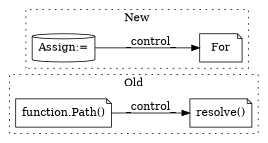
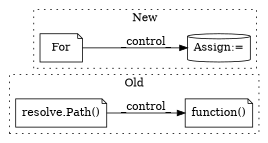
(143, 48) -> (131, 48)
(64, 113) -> (61, 113)
(221, 113) -> (219, 113)
